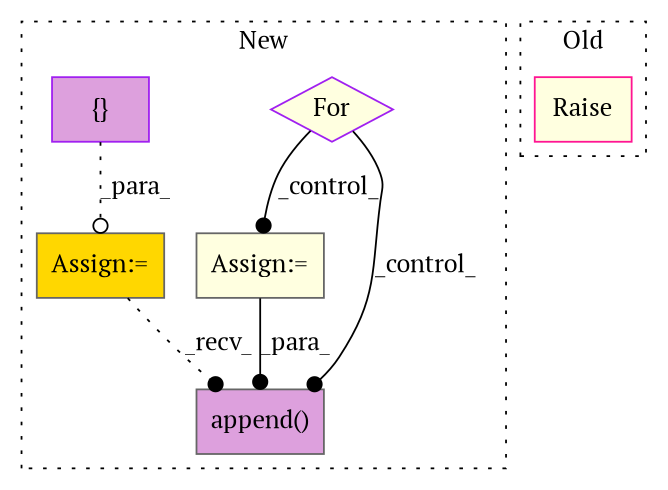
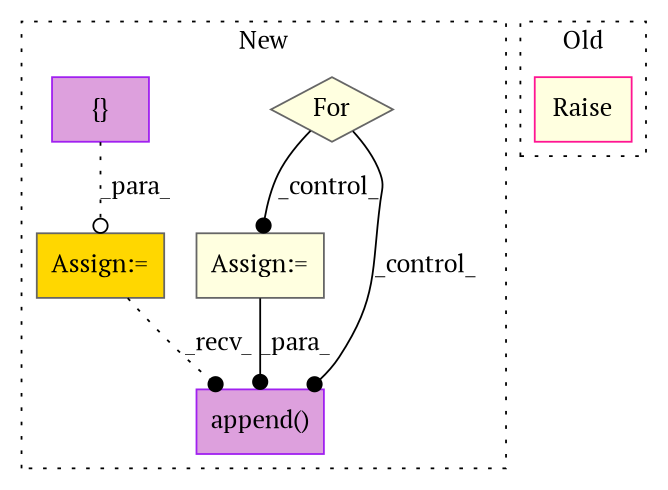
(332, 109) -> (332, 109)
(260, 422) -> (260, 422)
